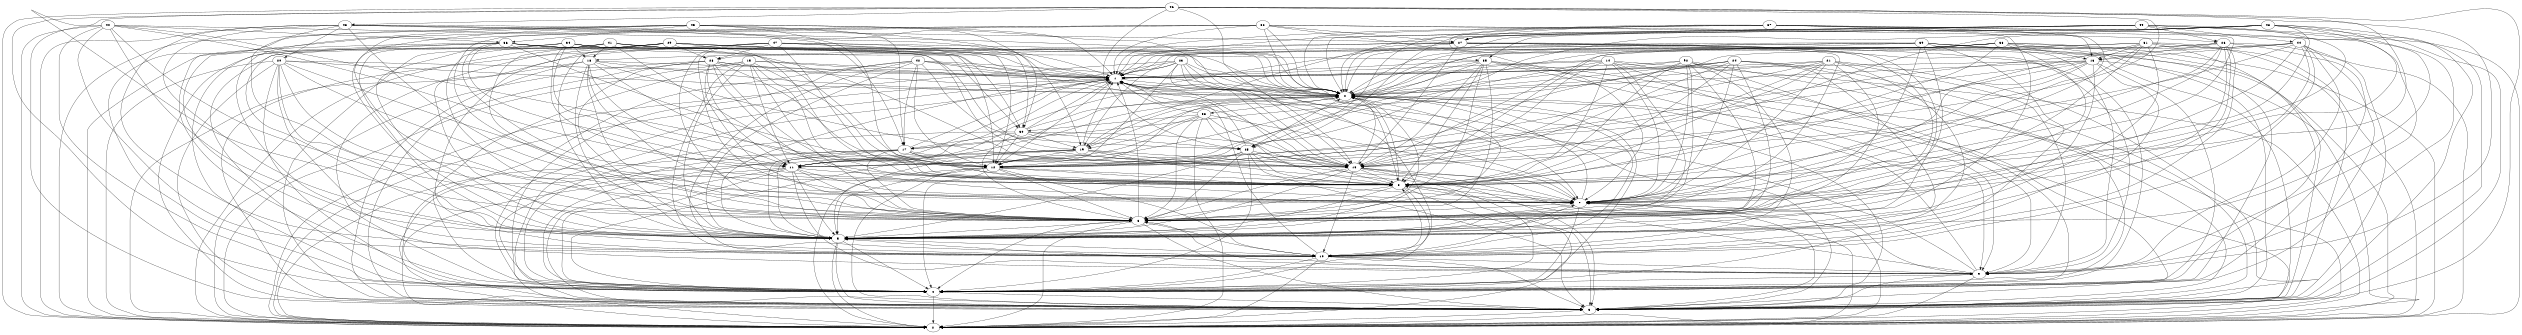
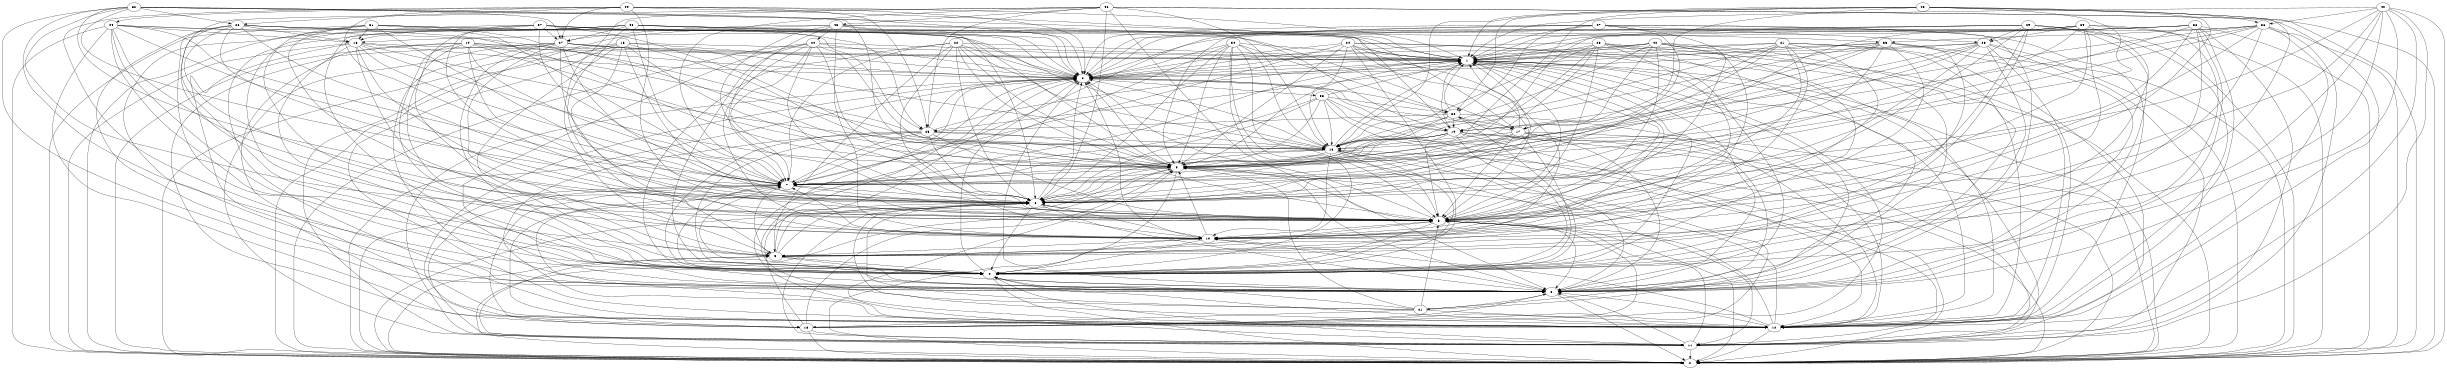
(1686, 61) -> (956, 43)
(333, 300) -> (1505, 301)
